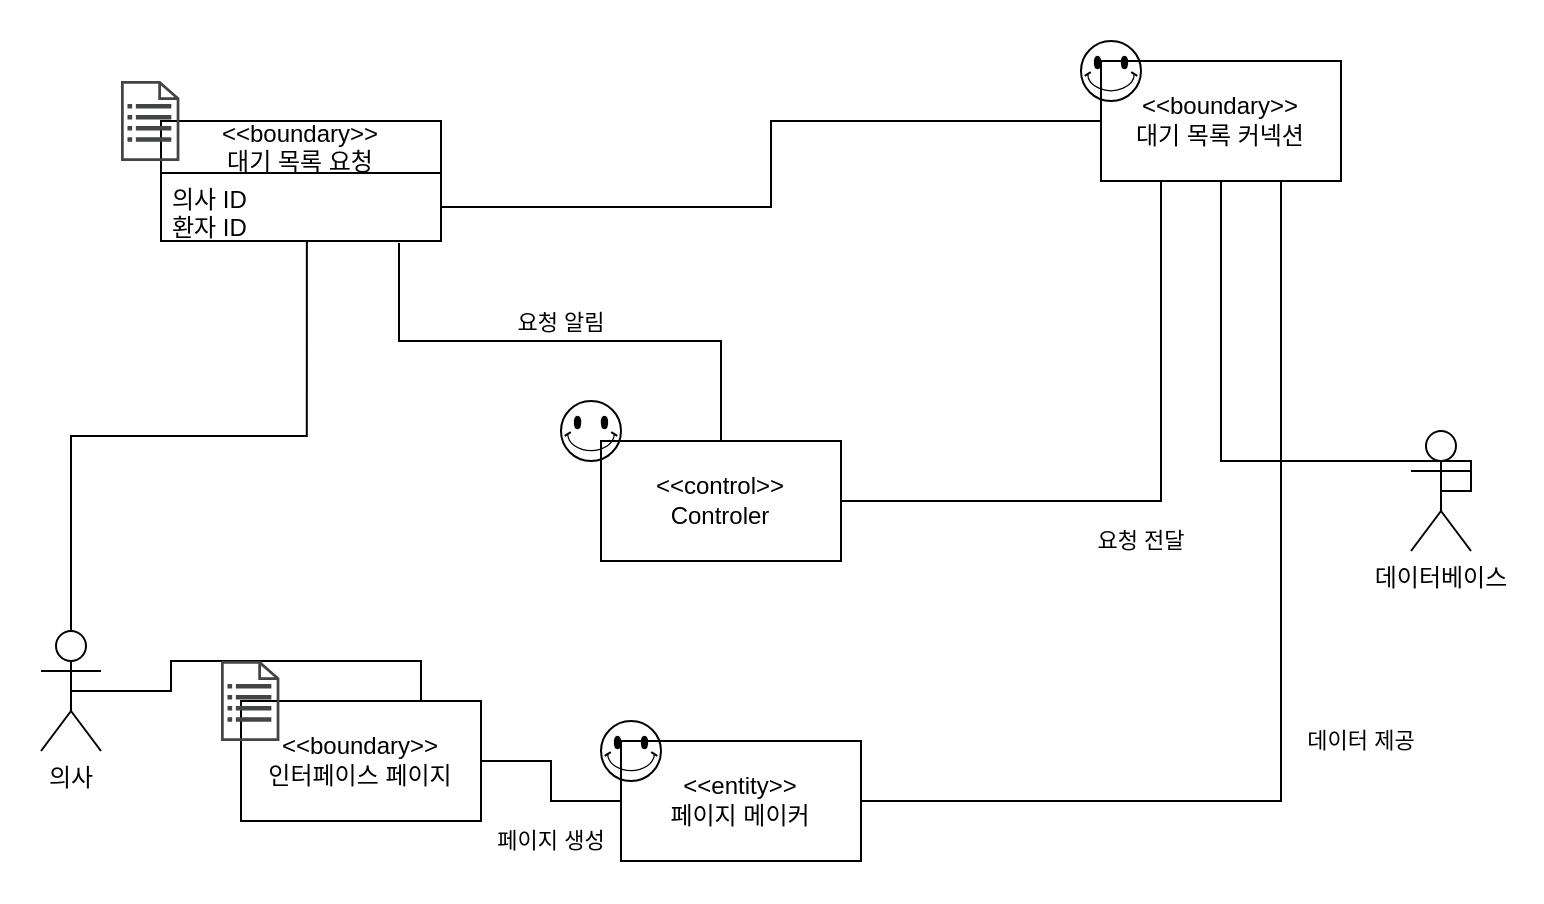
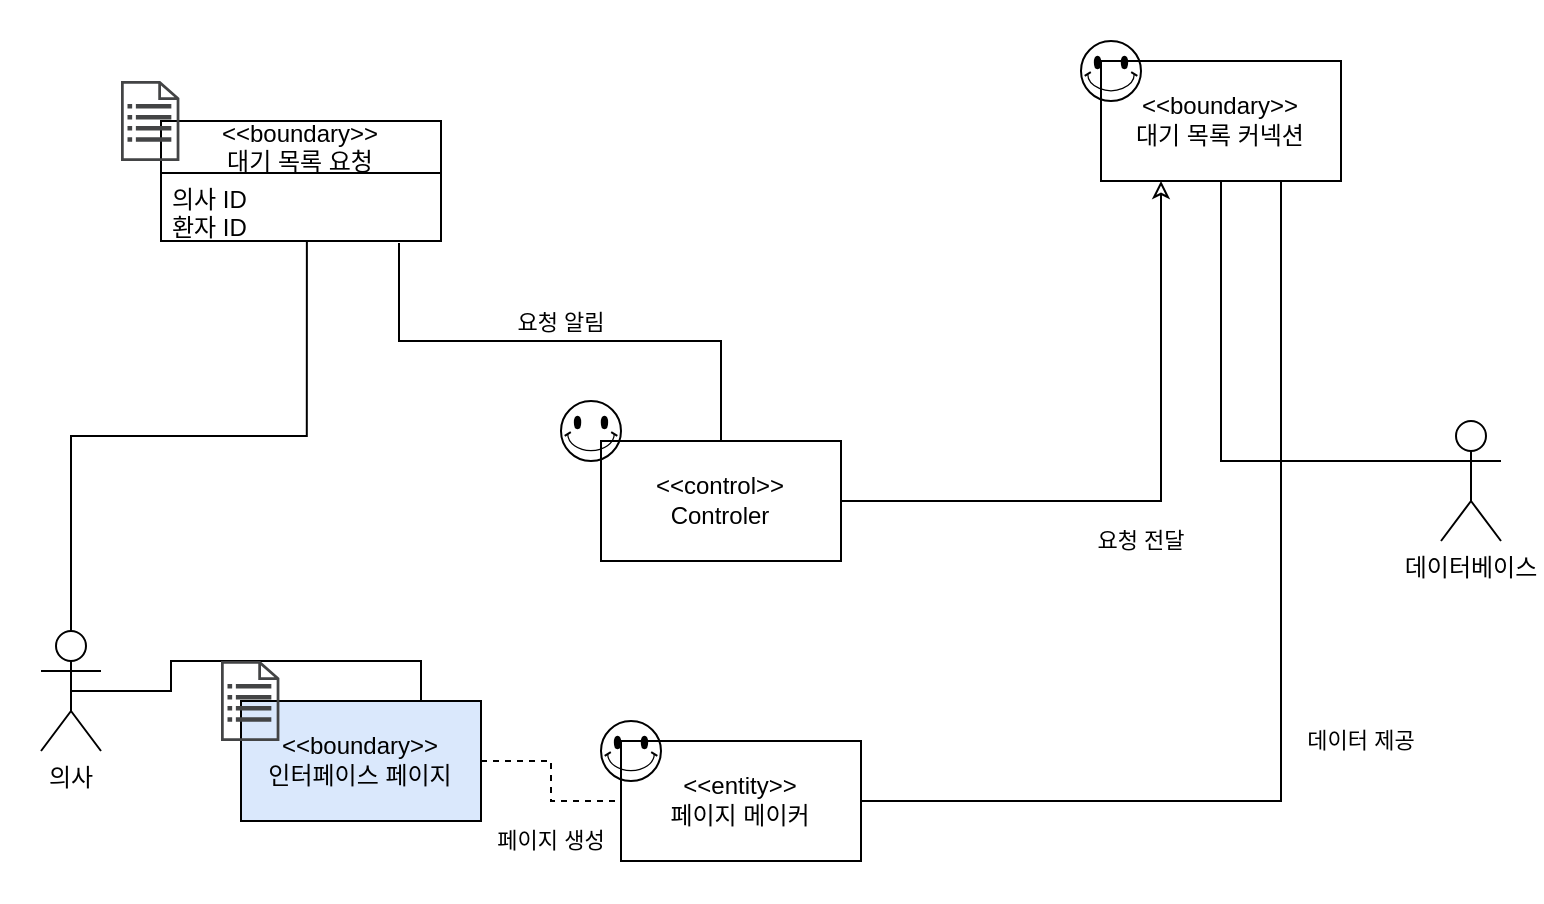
(771, 164) -> none
(1161, 190) -> (1161, 196)
(1441, 491) -> (1471, 481)
(361, 761) -> (361, 761)
(551, 783) -> (551, 783)
